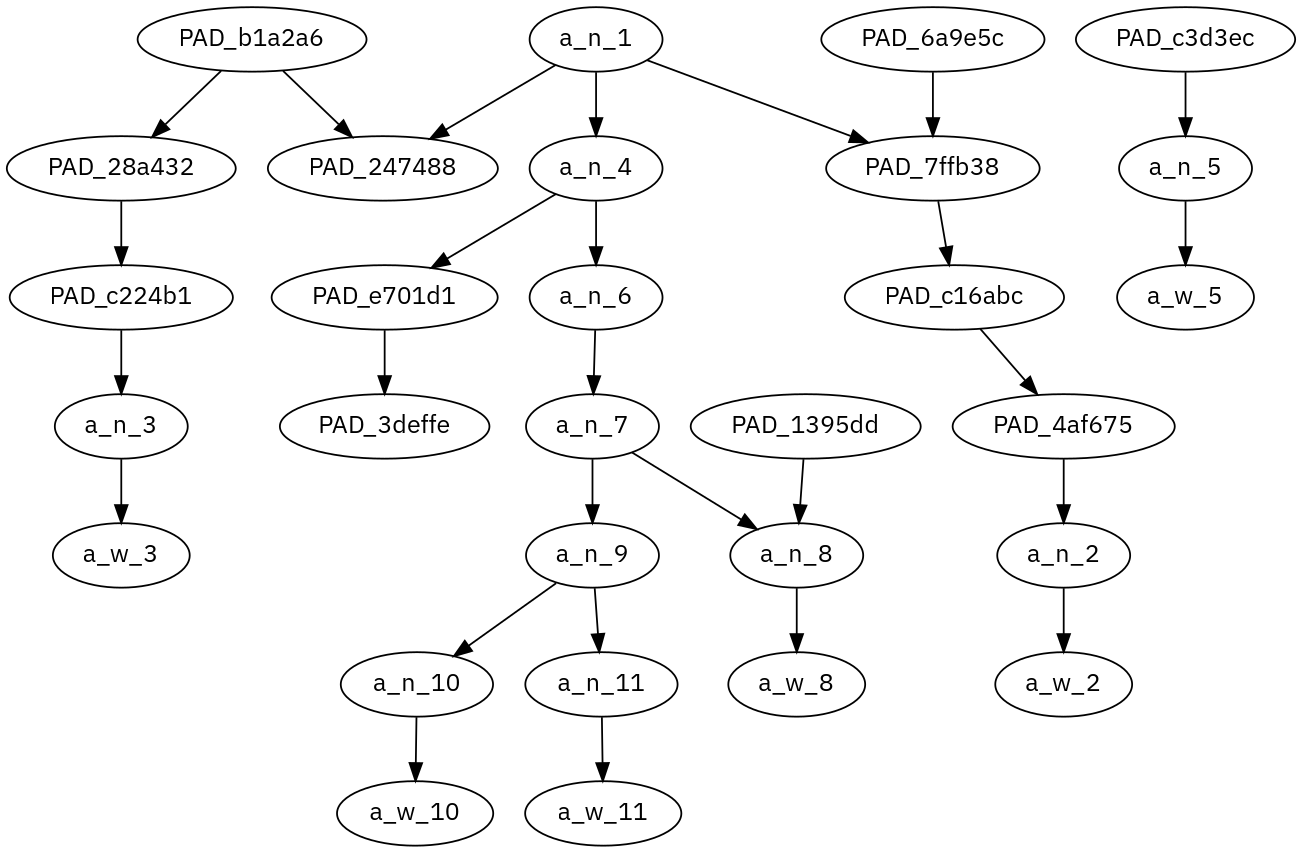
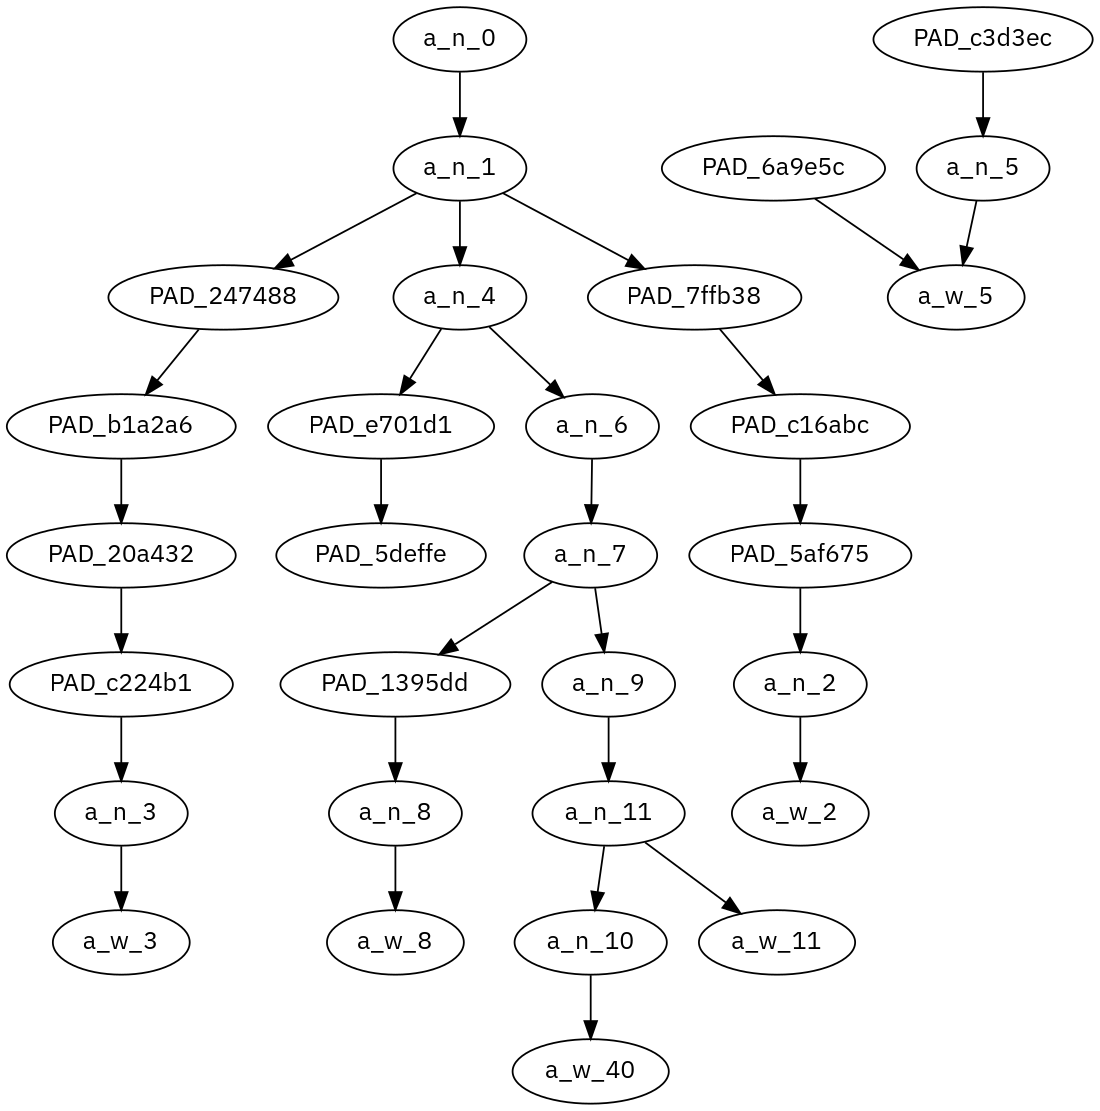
none -> (460, 39)
(933, 95) -> (859, 229)
(311, 98) -> (178, 355)
(121, 168) -> (121, 555)
(385, 426) -> (381, 555)
(1064, 426) -> (800, 555)
(686, 486) -> (504, 613)
(512, 614) -> (601, 869)
(415, 813) -> (591, 1071)
